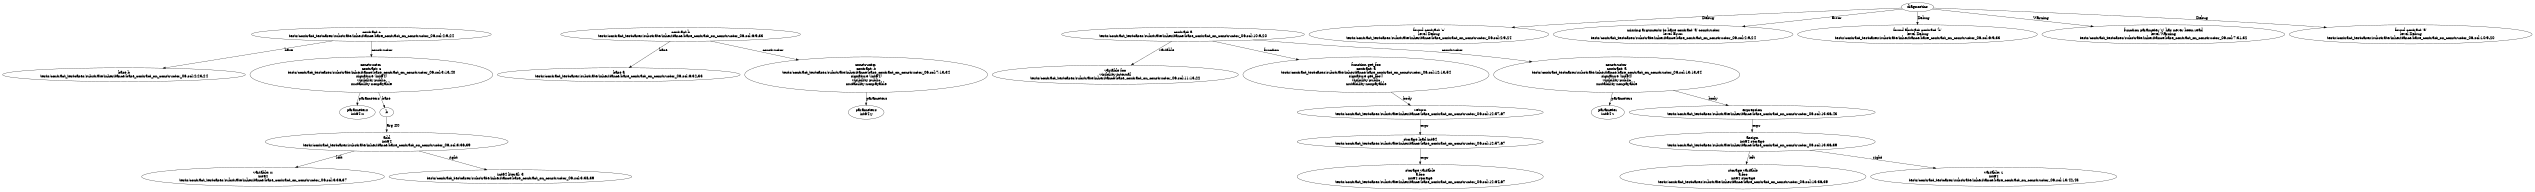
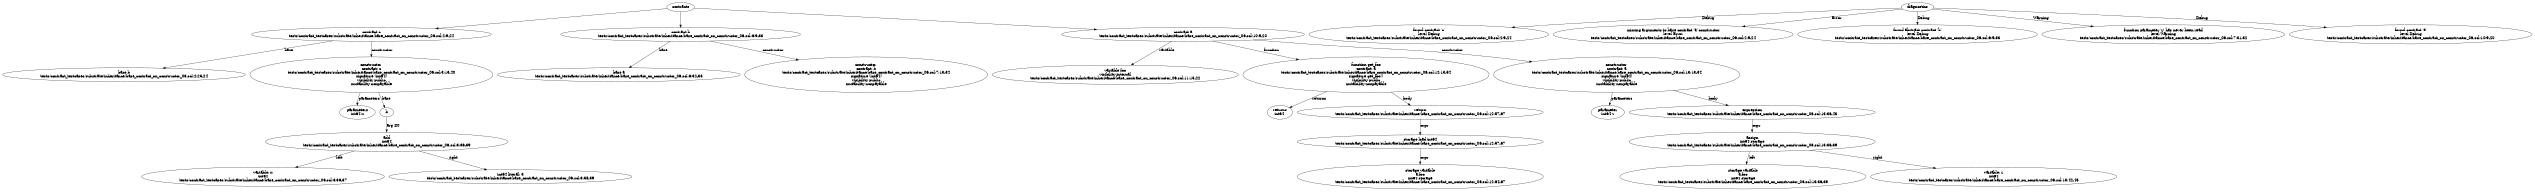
none -> (681, 7)
(866, 112) -> none
none -> (1280, 112)
